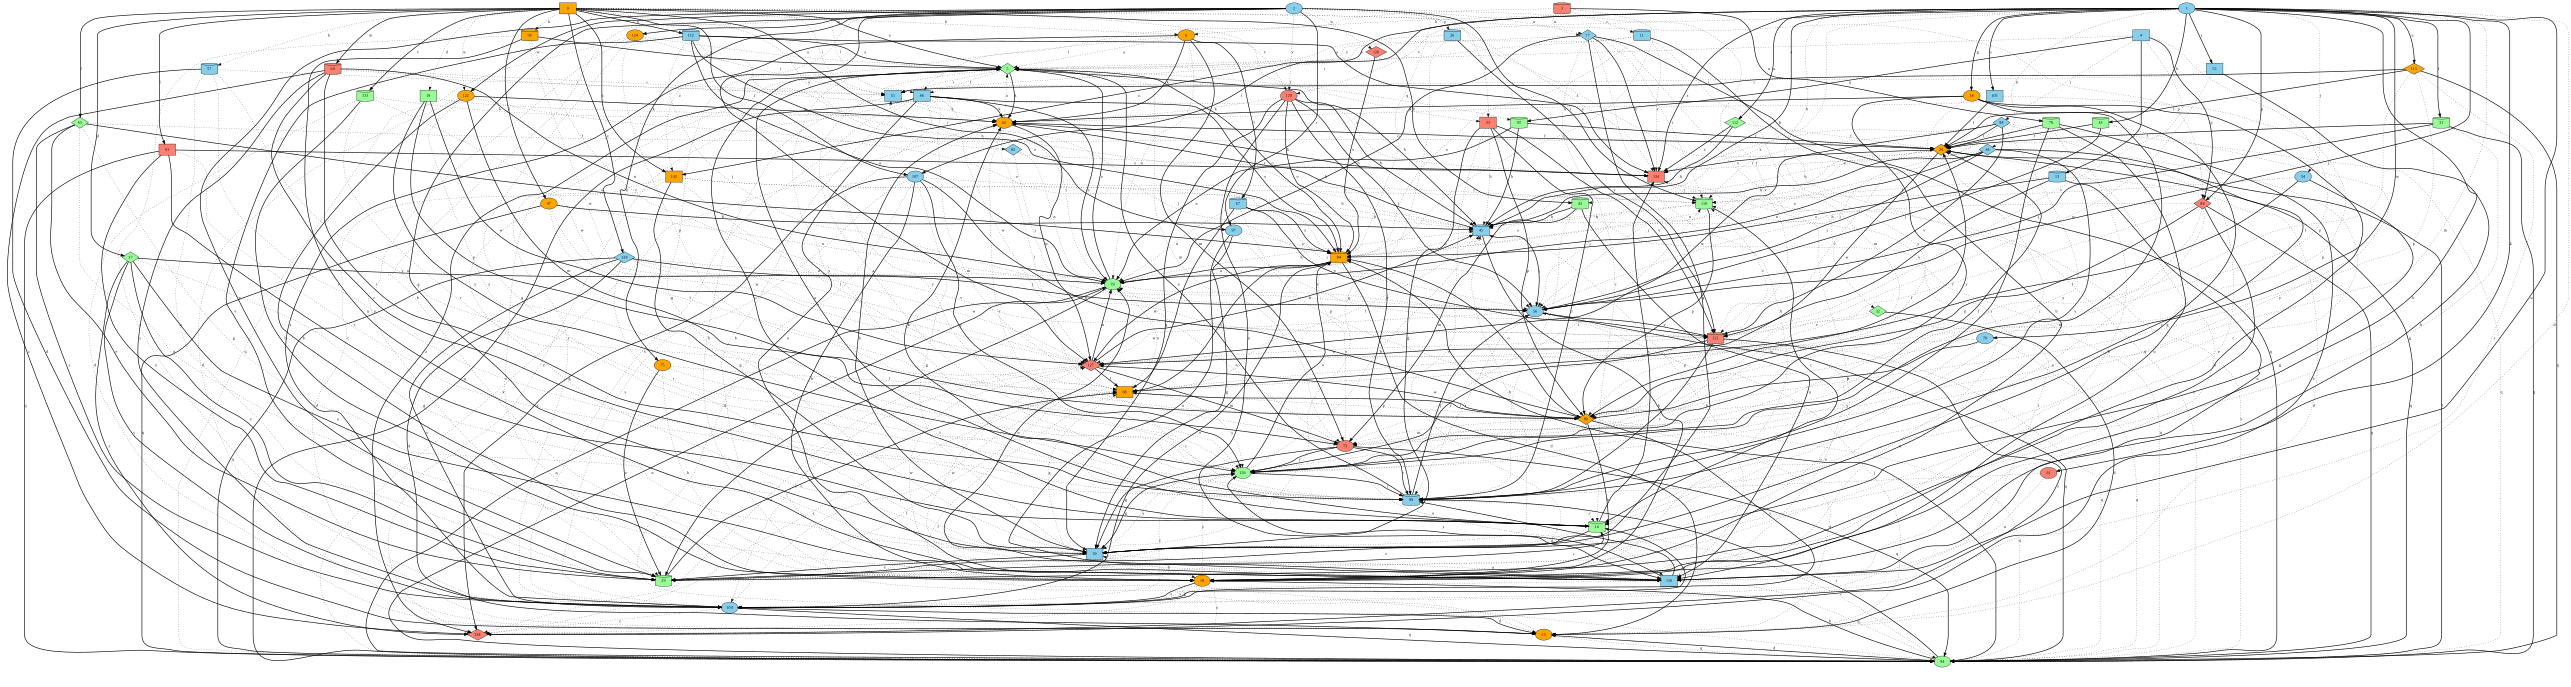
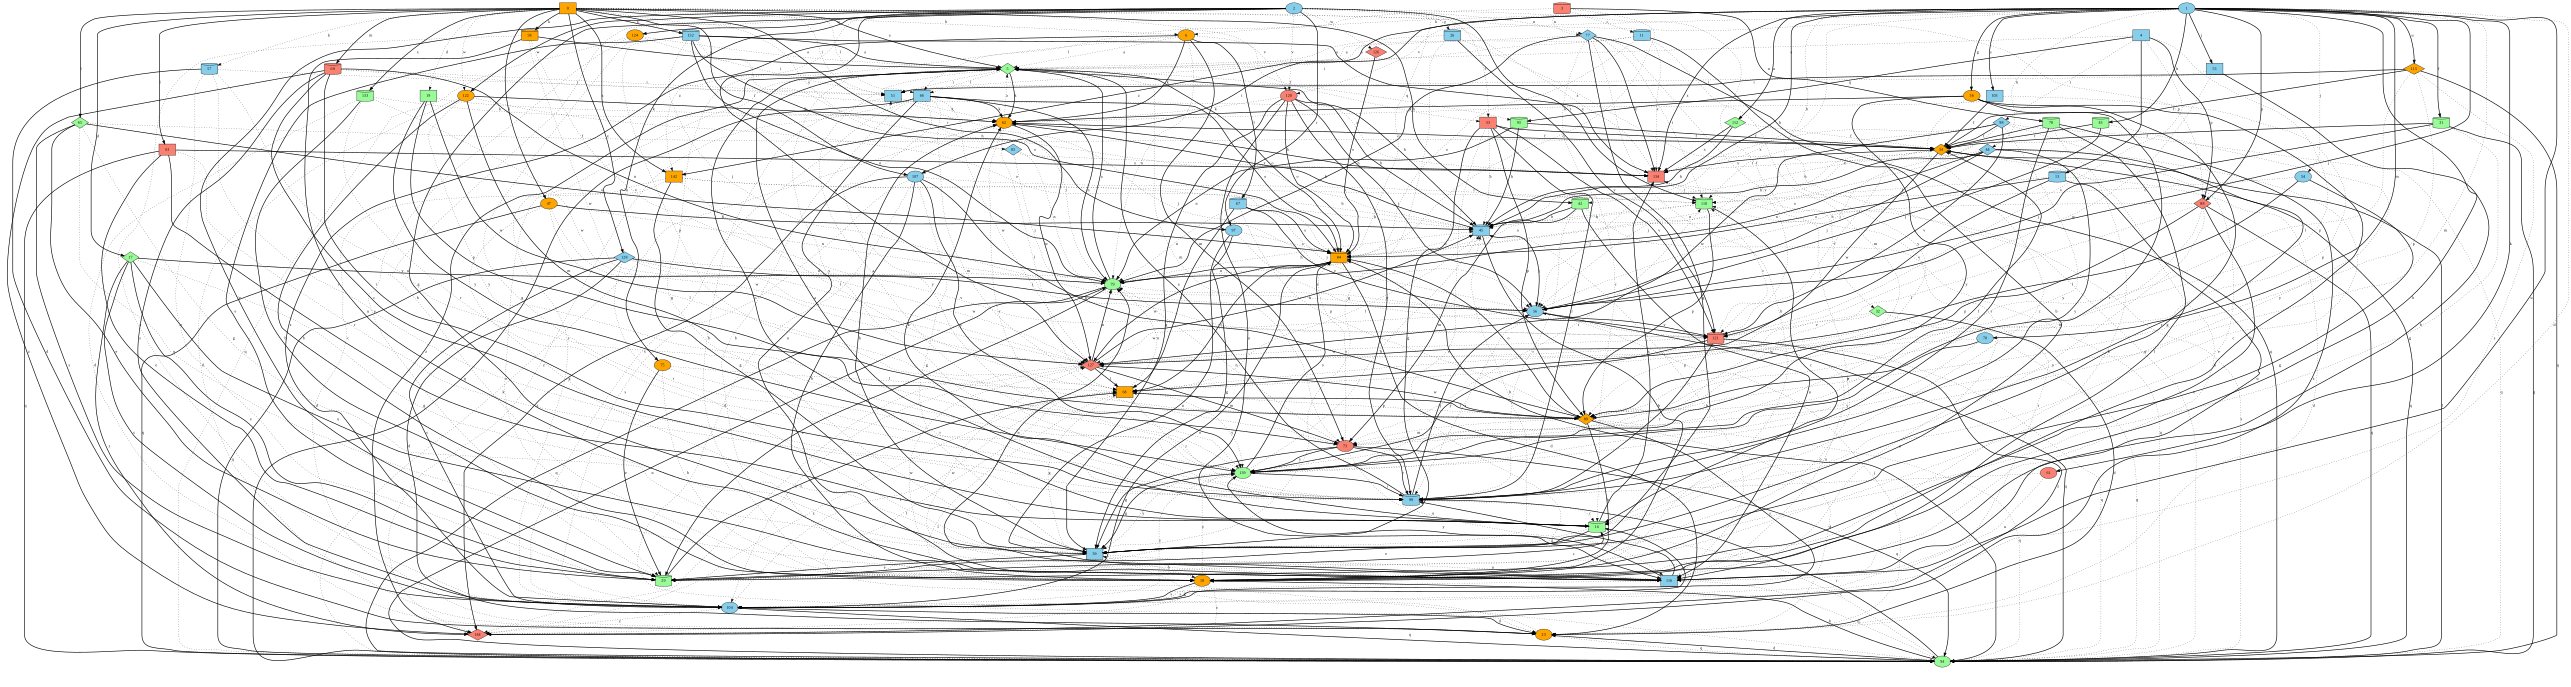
(548, 20) -> (548, 20)
(1872, 324) -> (1702, 139)
(2155, 352) -> (2155, 352)
